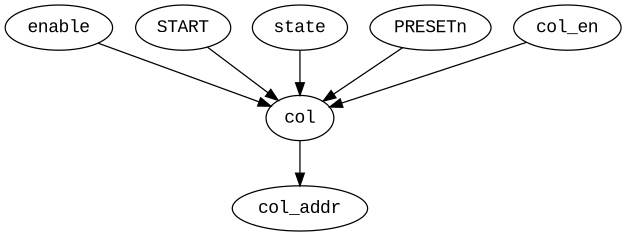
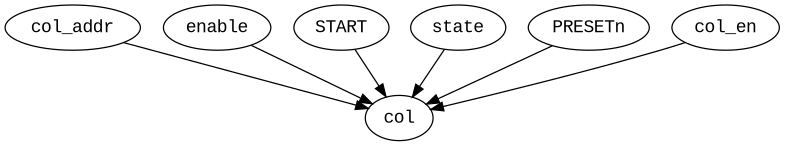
(300, 157) -> (240, 74)
